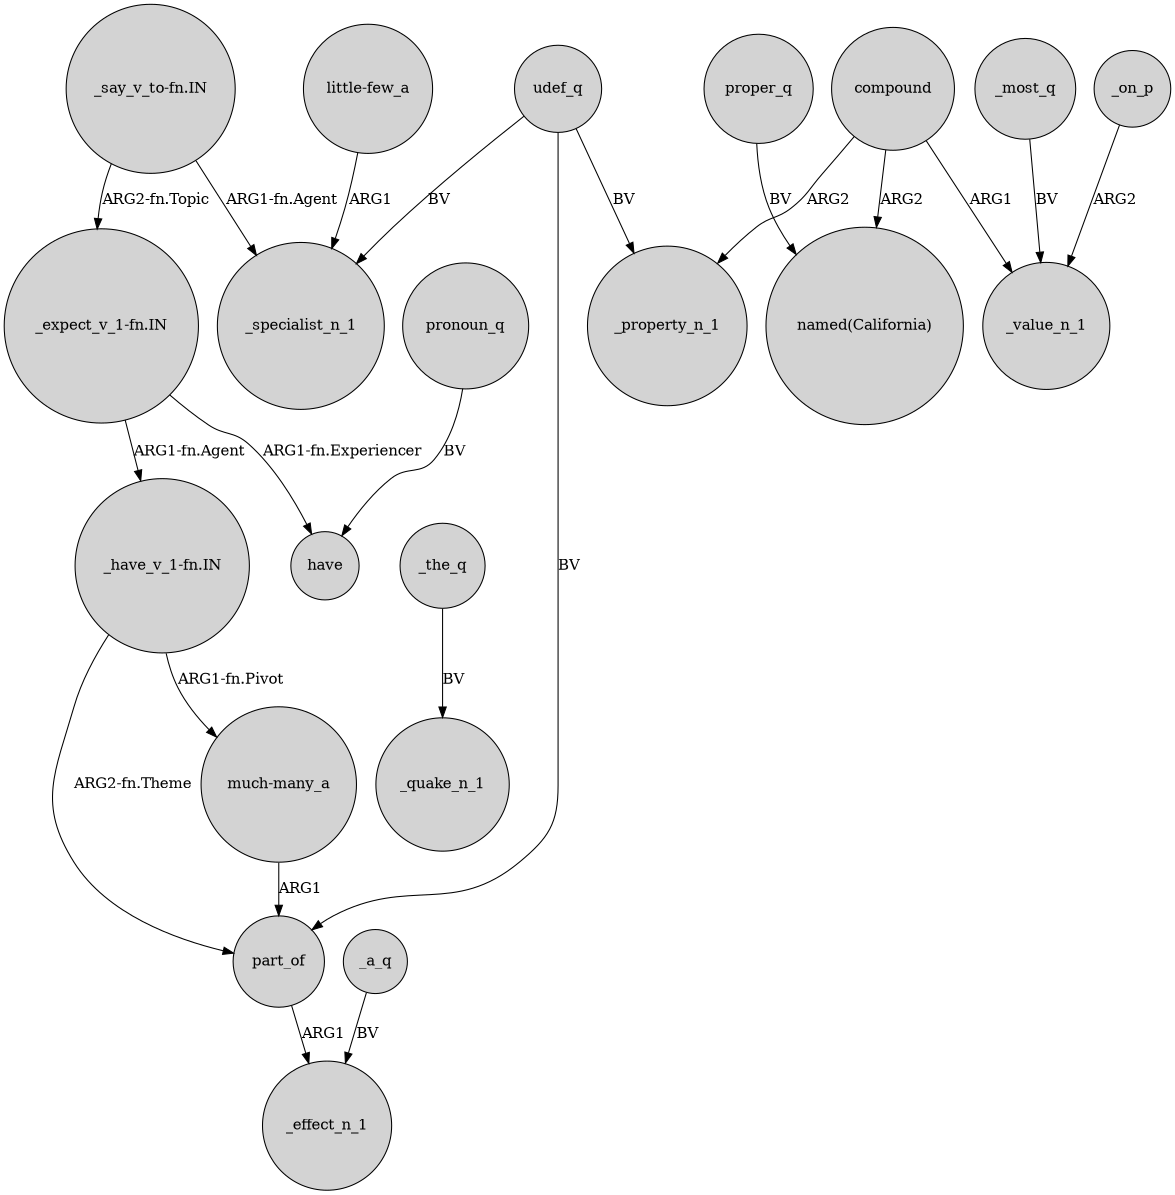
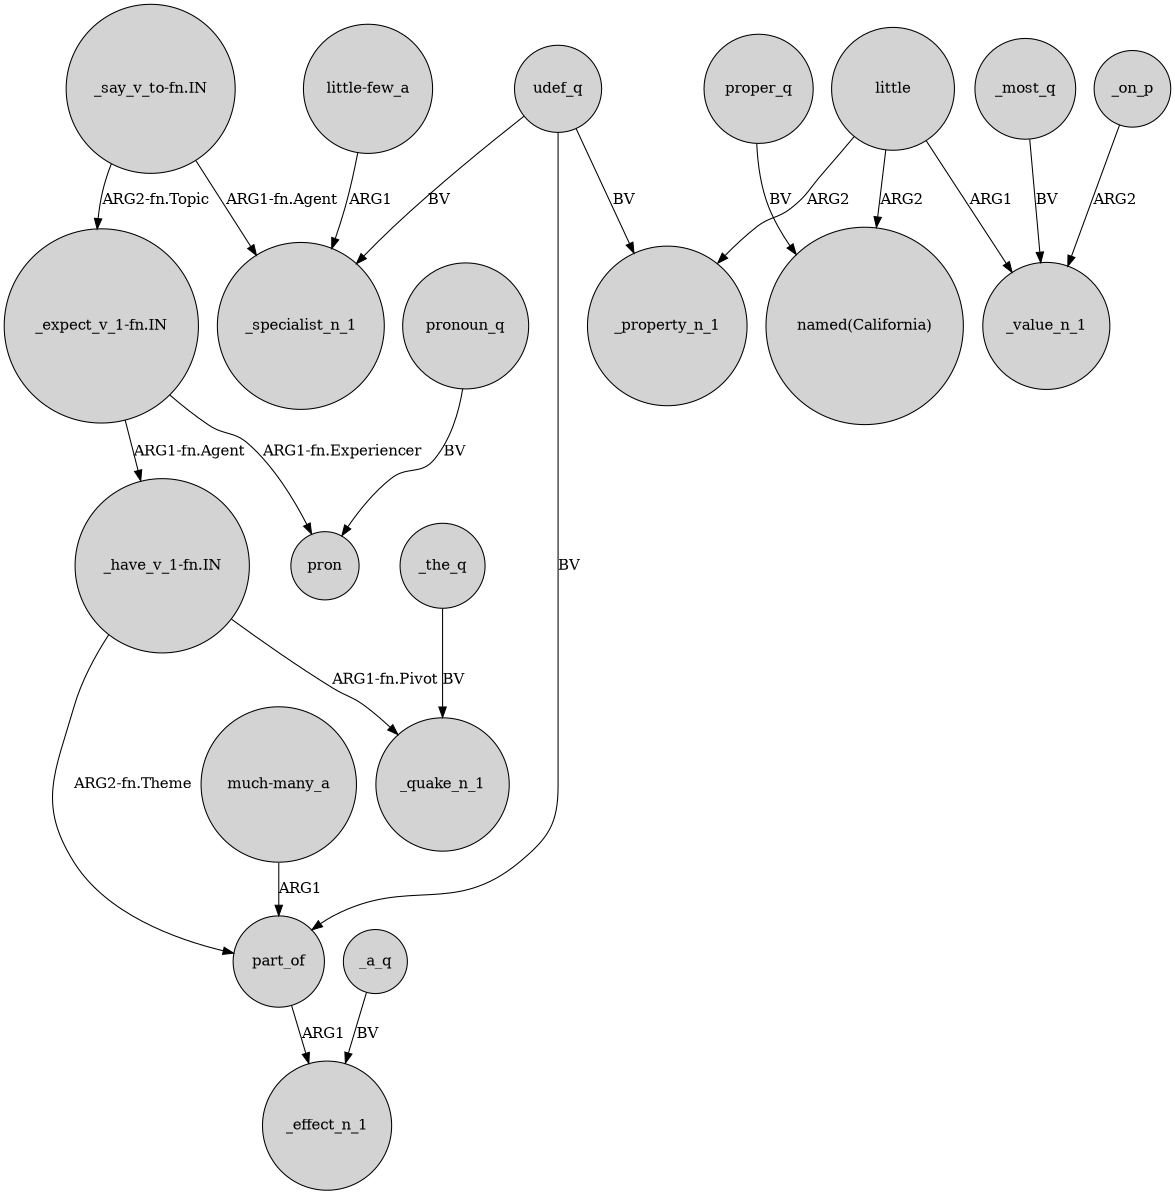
(893, 89) -> (893, 89)
(325, 566) -> (325, 566)
(182, 695) -> (311, 674)
